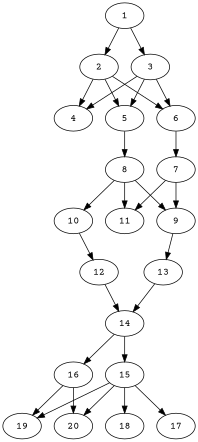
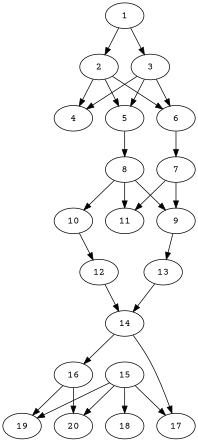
(125, 346) -> (154, 369)
